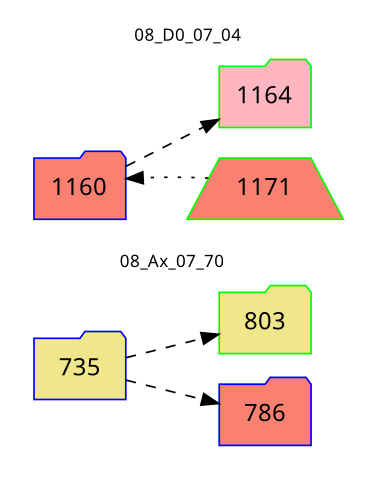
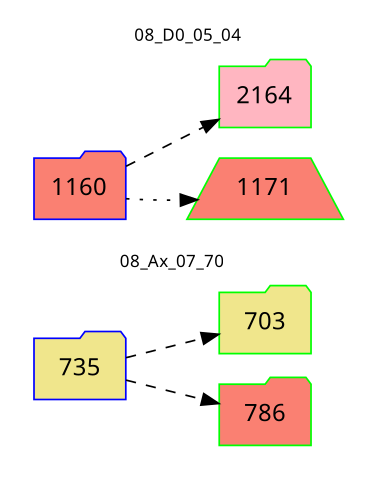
(189, 37) -> (189, 37)
(265, 97) -> (265, 97)
(176, 177) -> (153, 200)
(265, 323) -> (265, 323)
(265, 415) -> (265, 415)
